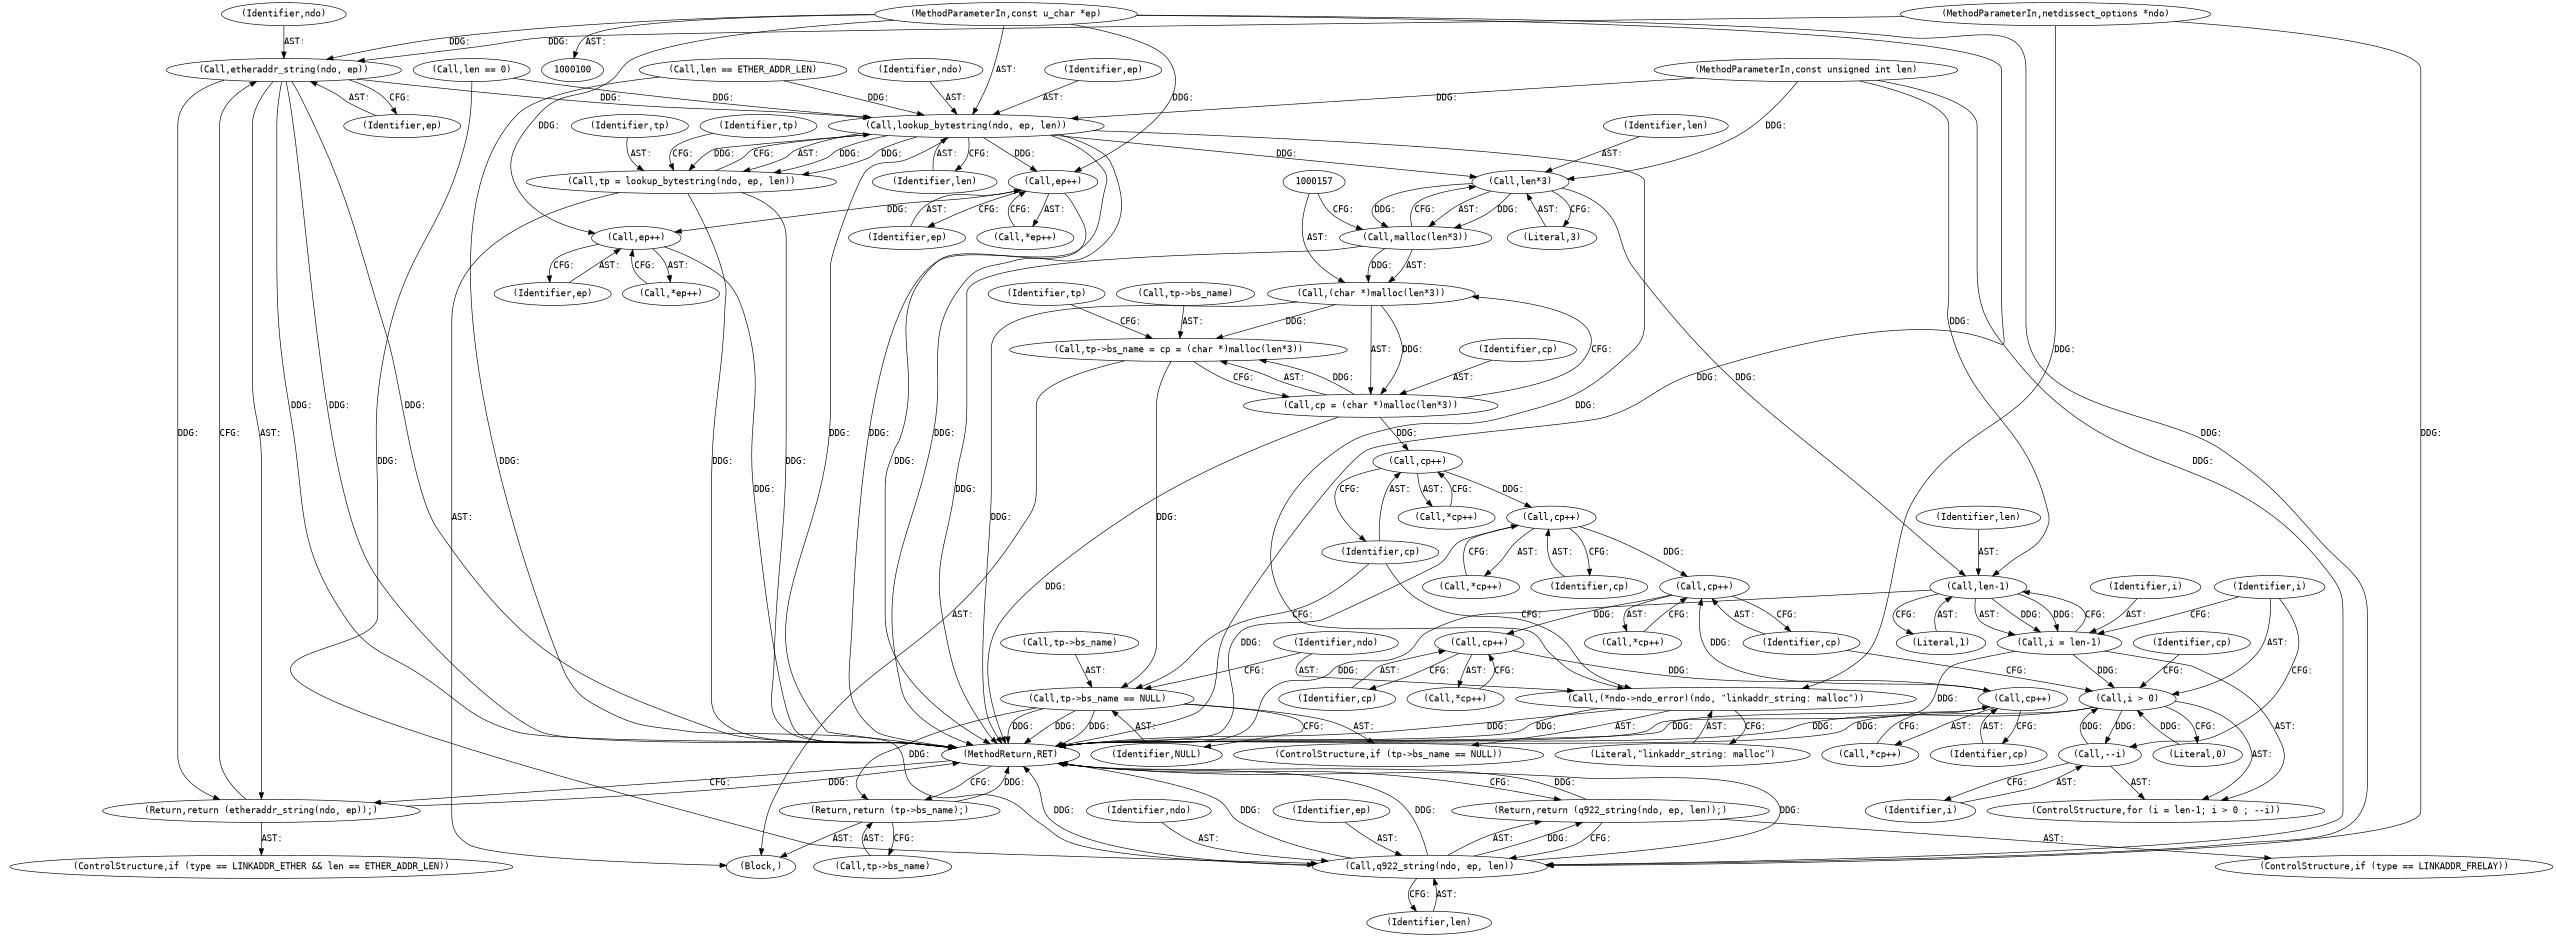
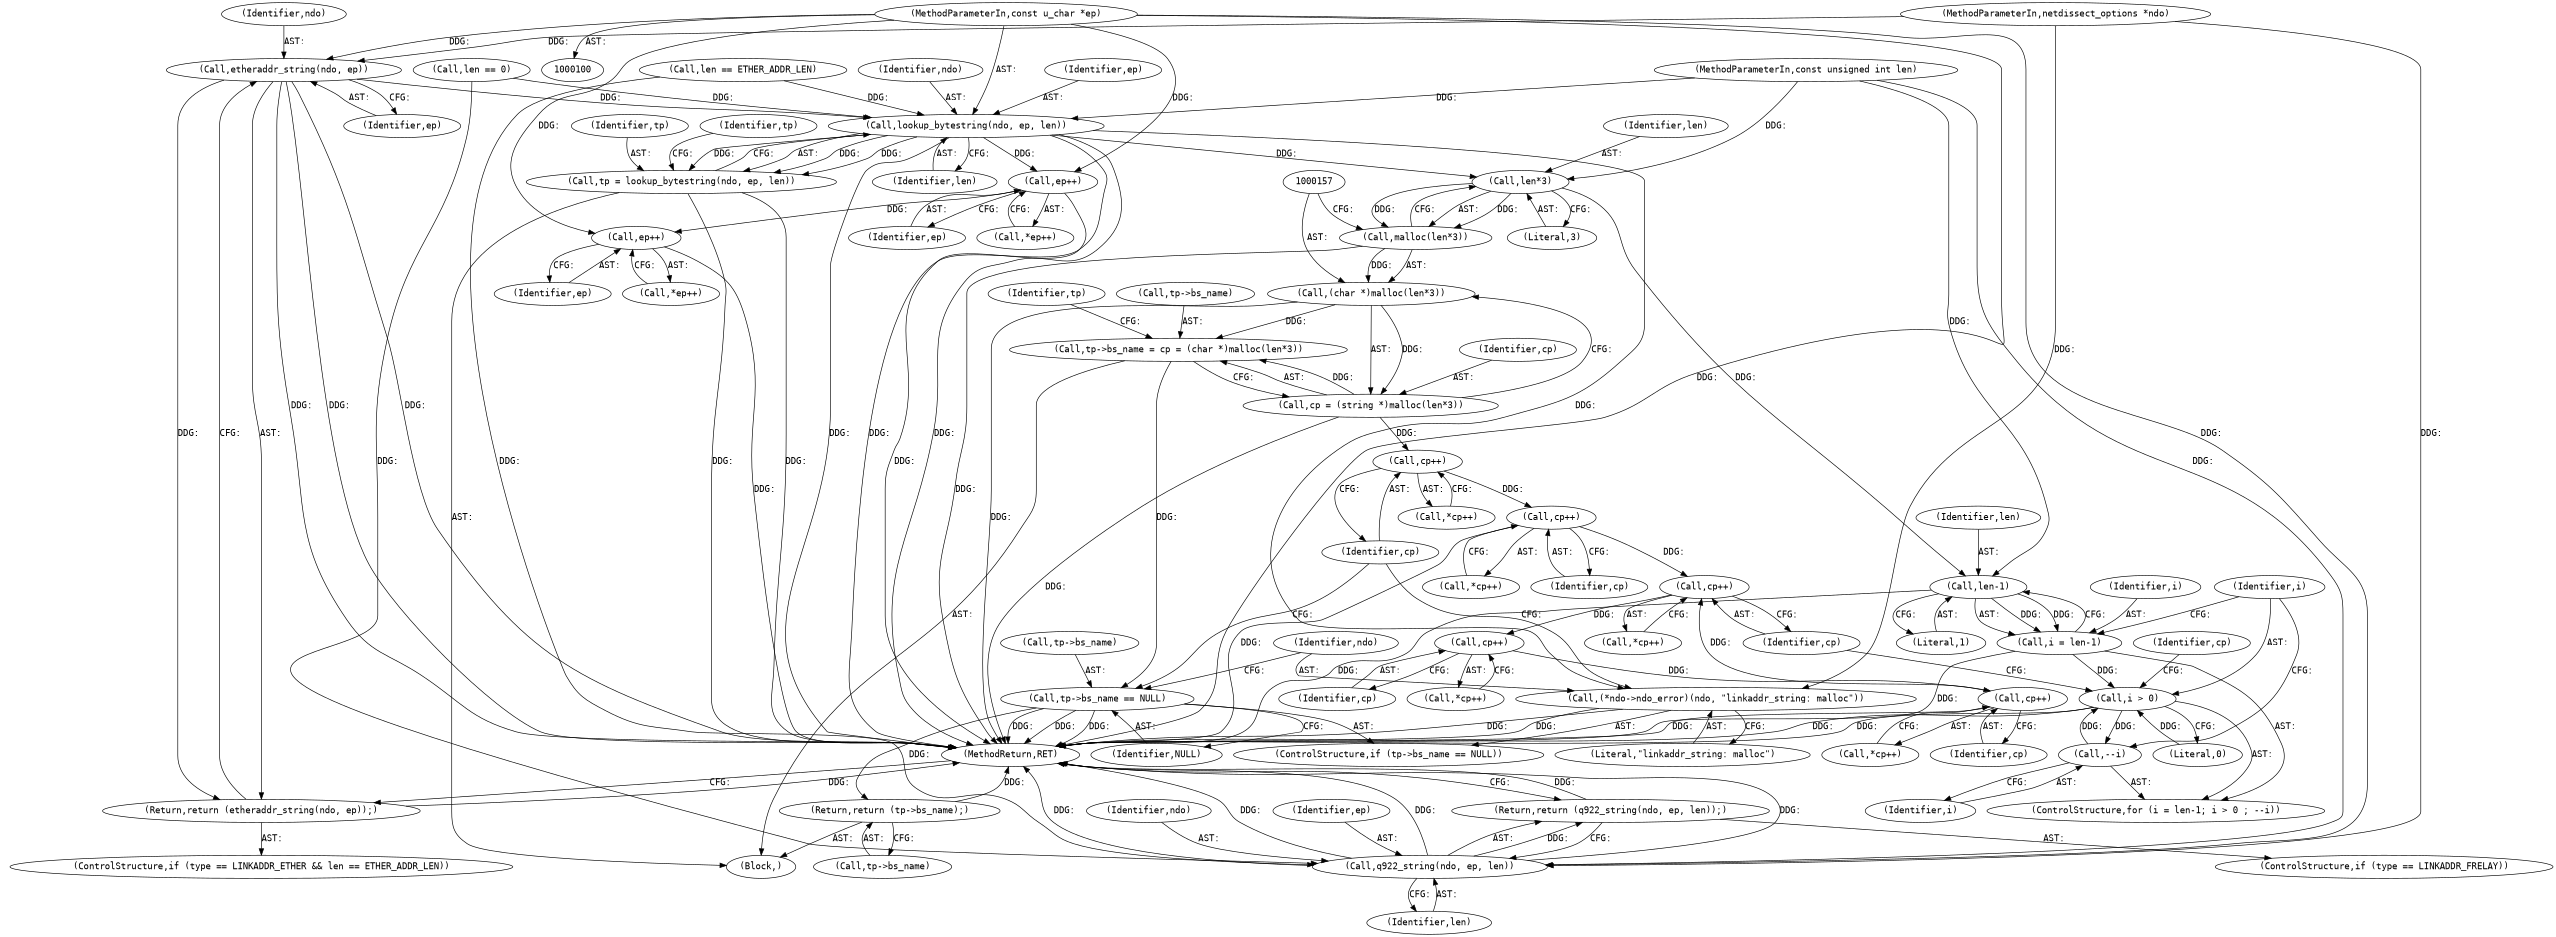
(1371, 406) -> (1371, 406)
(962, 784) -> none
